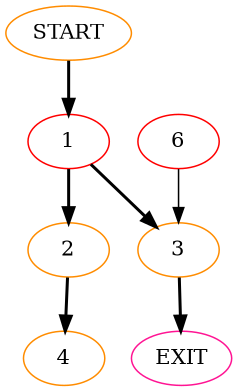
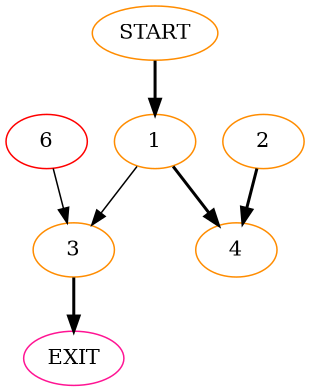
(69, 142) -> (155, 142)
(69, 188) -> (191, 190)
(118, 190) -> (119, 190)
